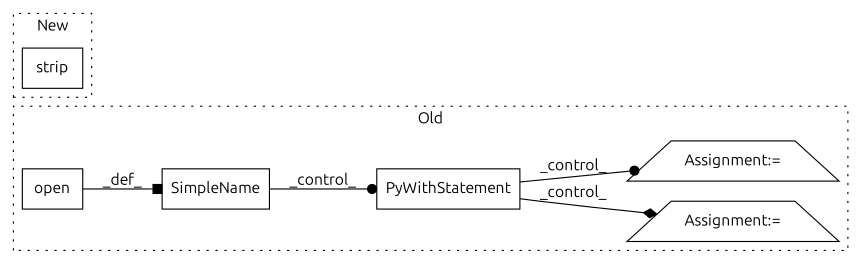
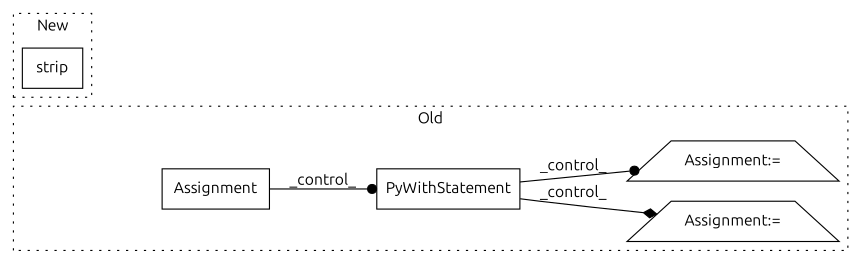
(53, 189) -> none
(216, 189) -> (216, 189)
